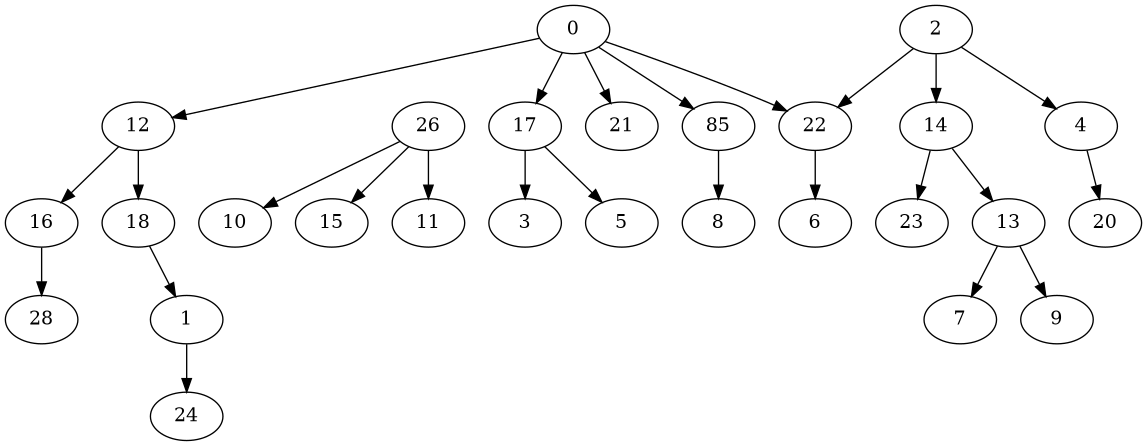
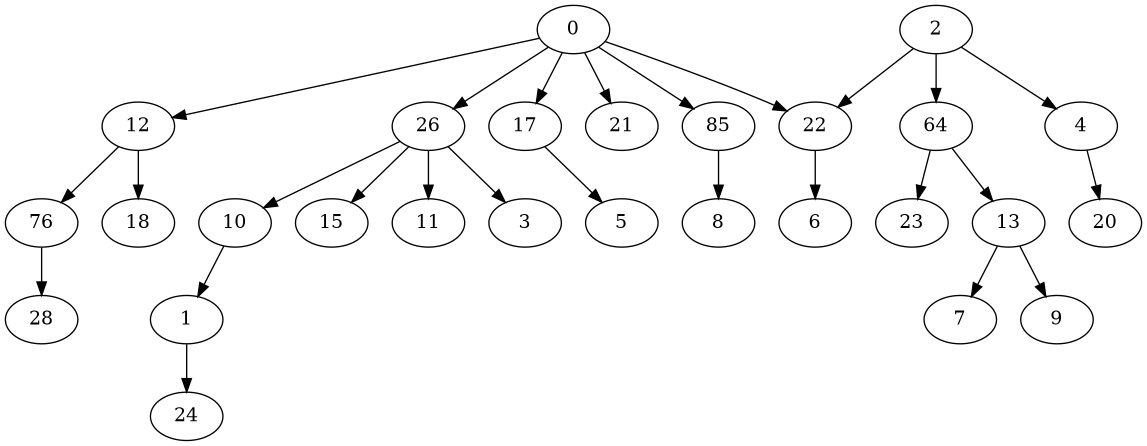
none -> (506, 74)
(936, 126) -> (936, 126)
(525, 168) -> (472, 170)
(42, 223) -> (42, 223)
(159, 265) -> (214, 265)
